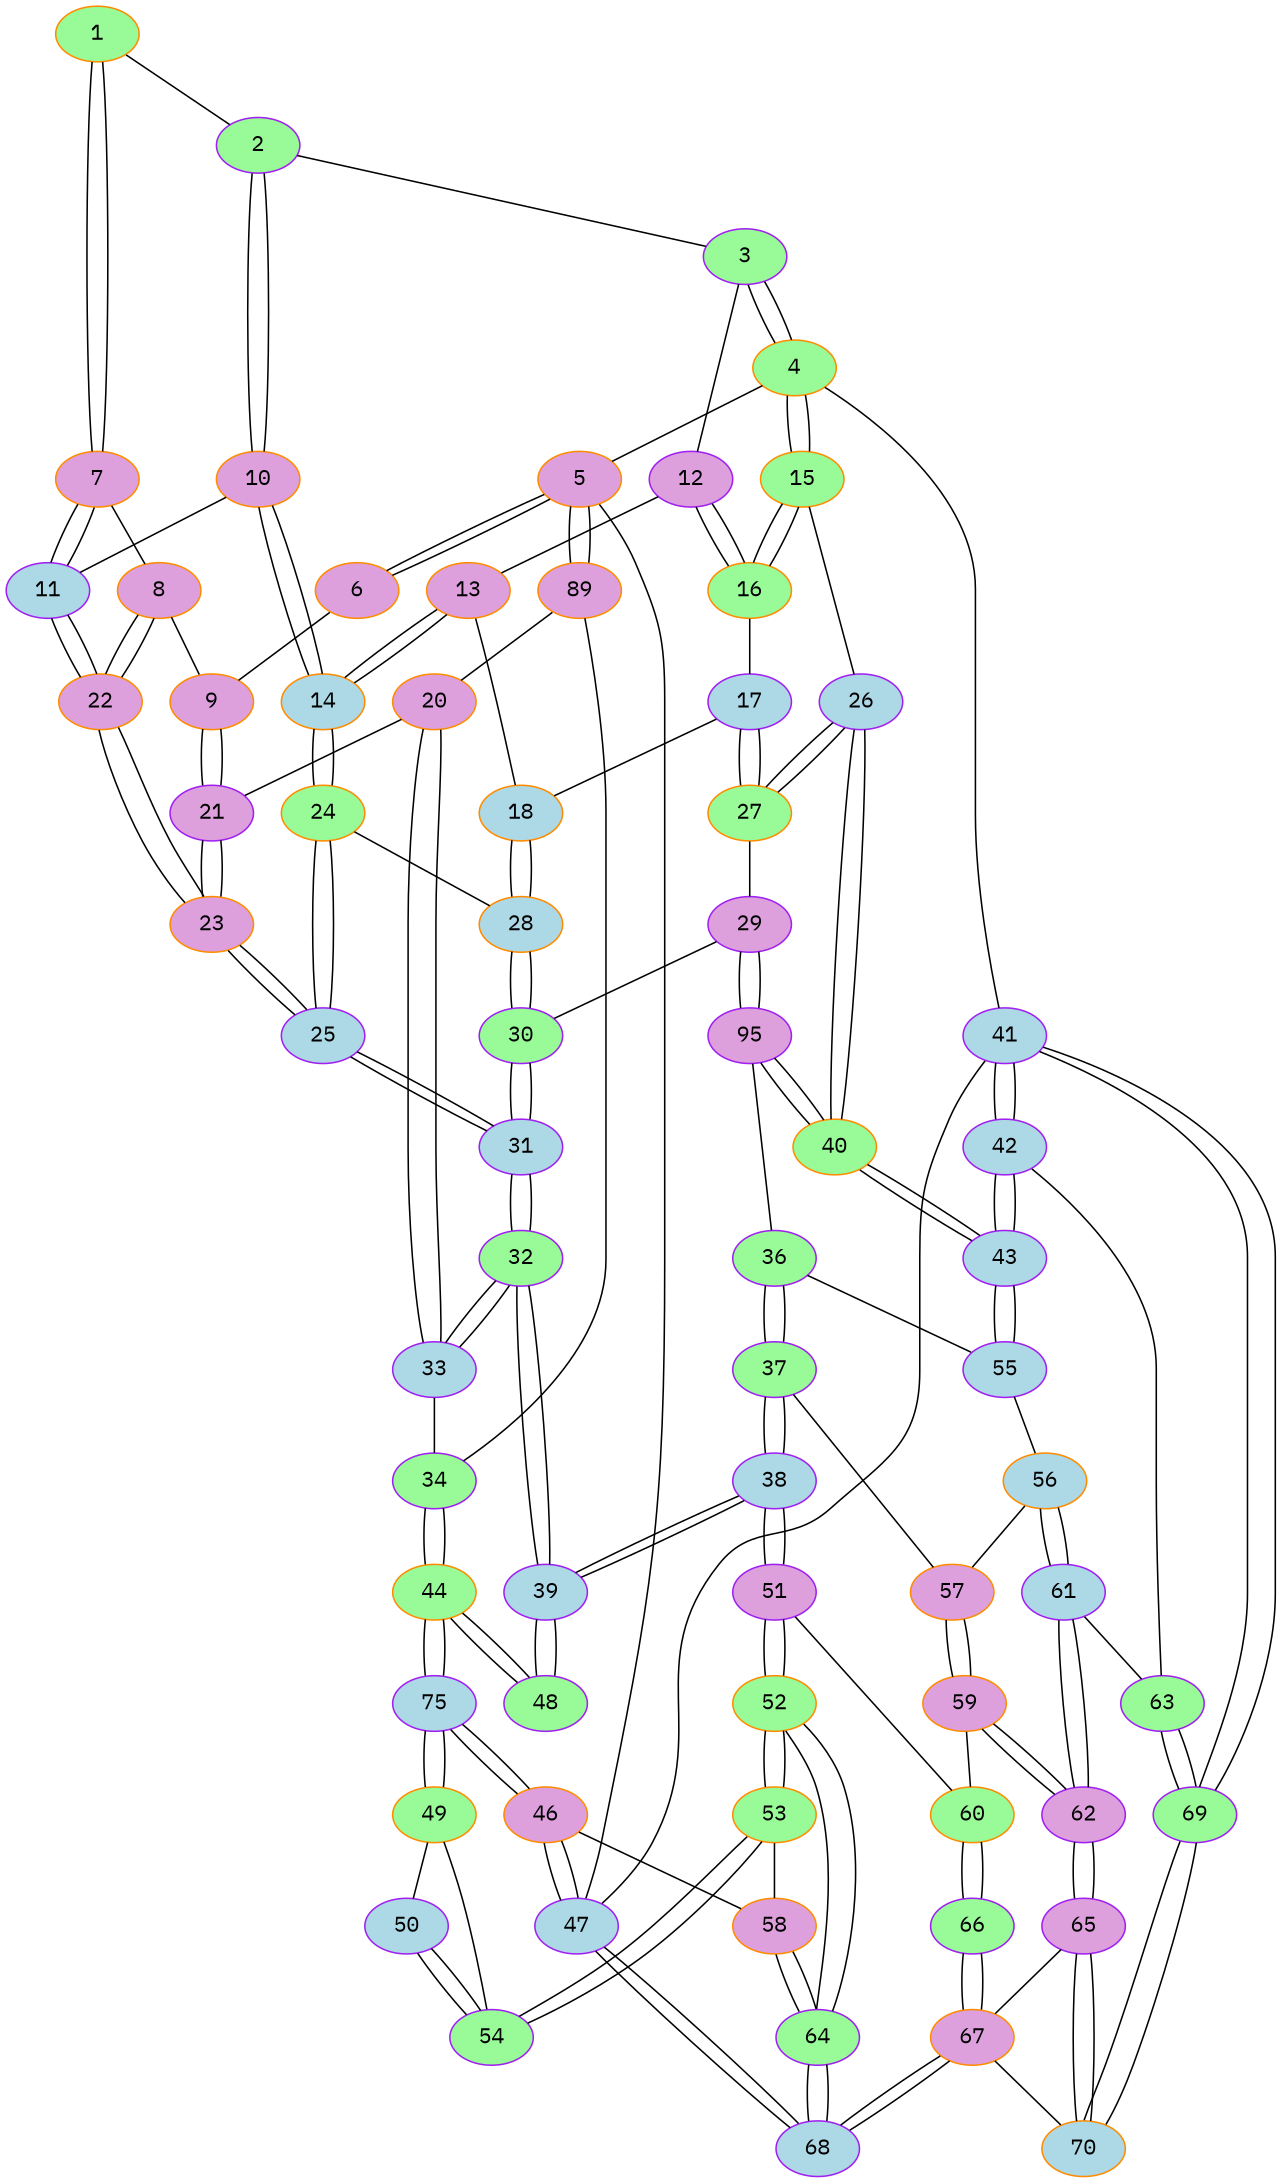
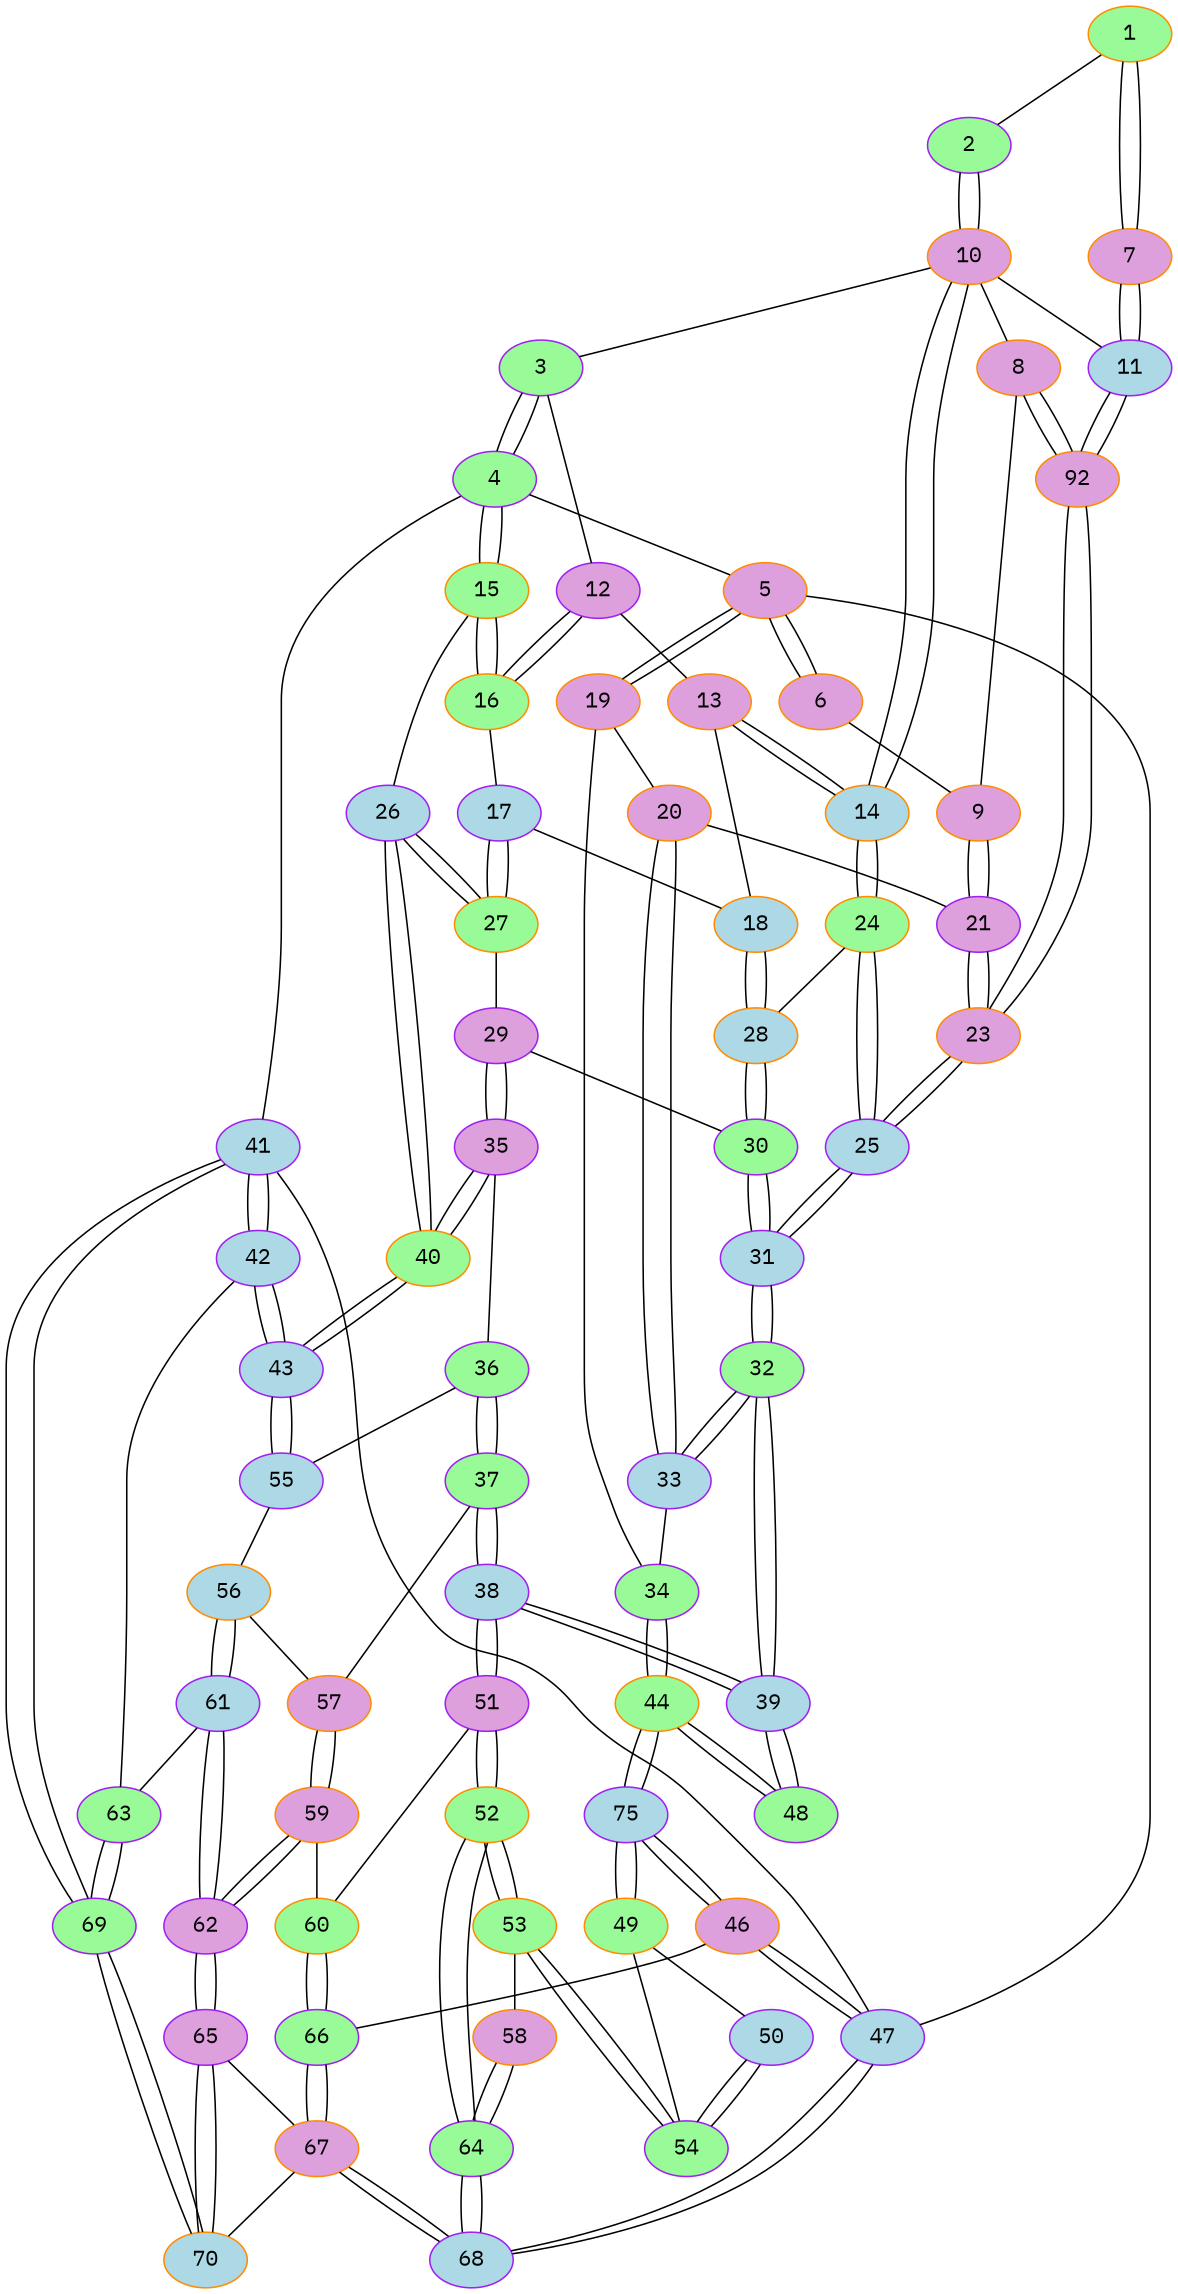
(502, 201) -> (755, 312)
(795, 368) -> (495, 479)
(128, 535) -> (994, 312)
(580, 591) -> (598, 702)
(100, 702) -> (1077, 479)
(750, 1036) -> (496, 1147)
(660, 1870) -> (532, 1992)
